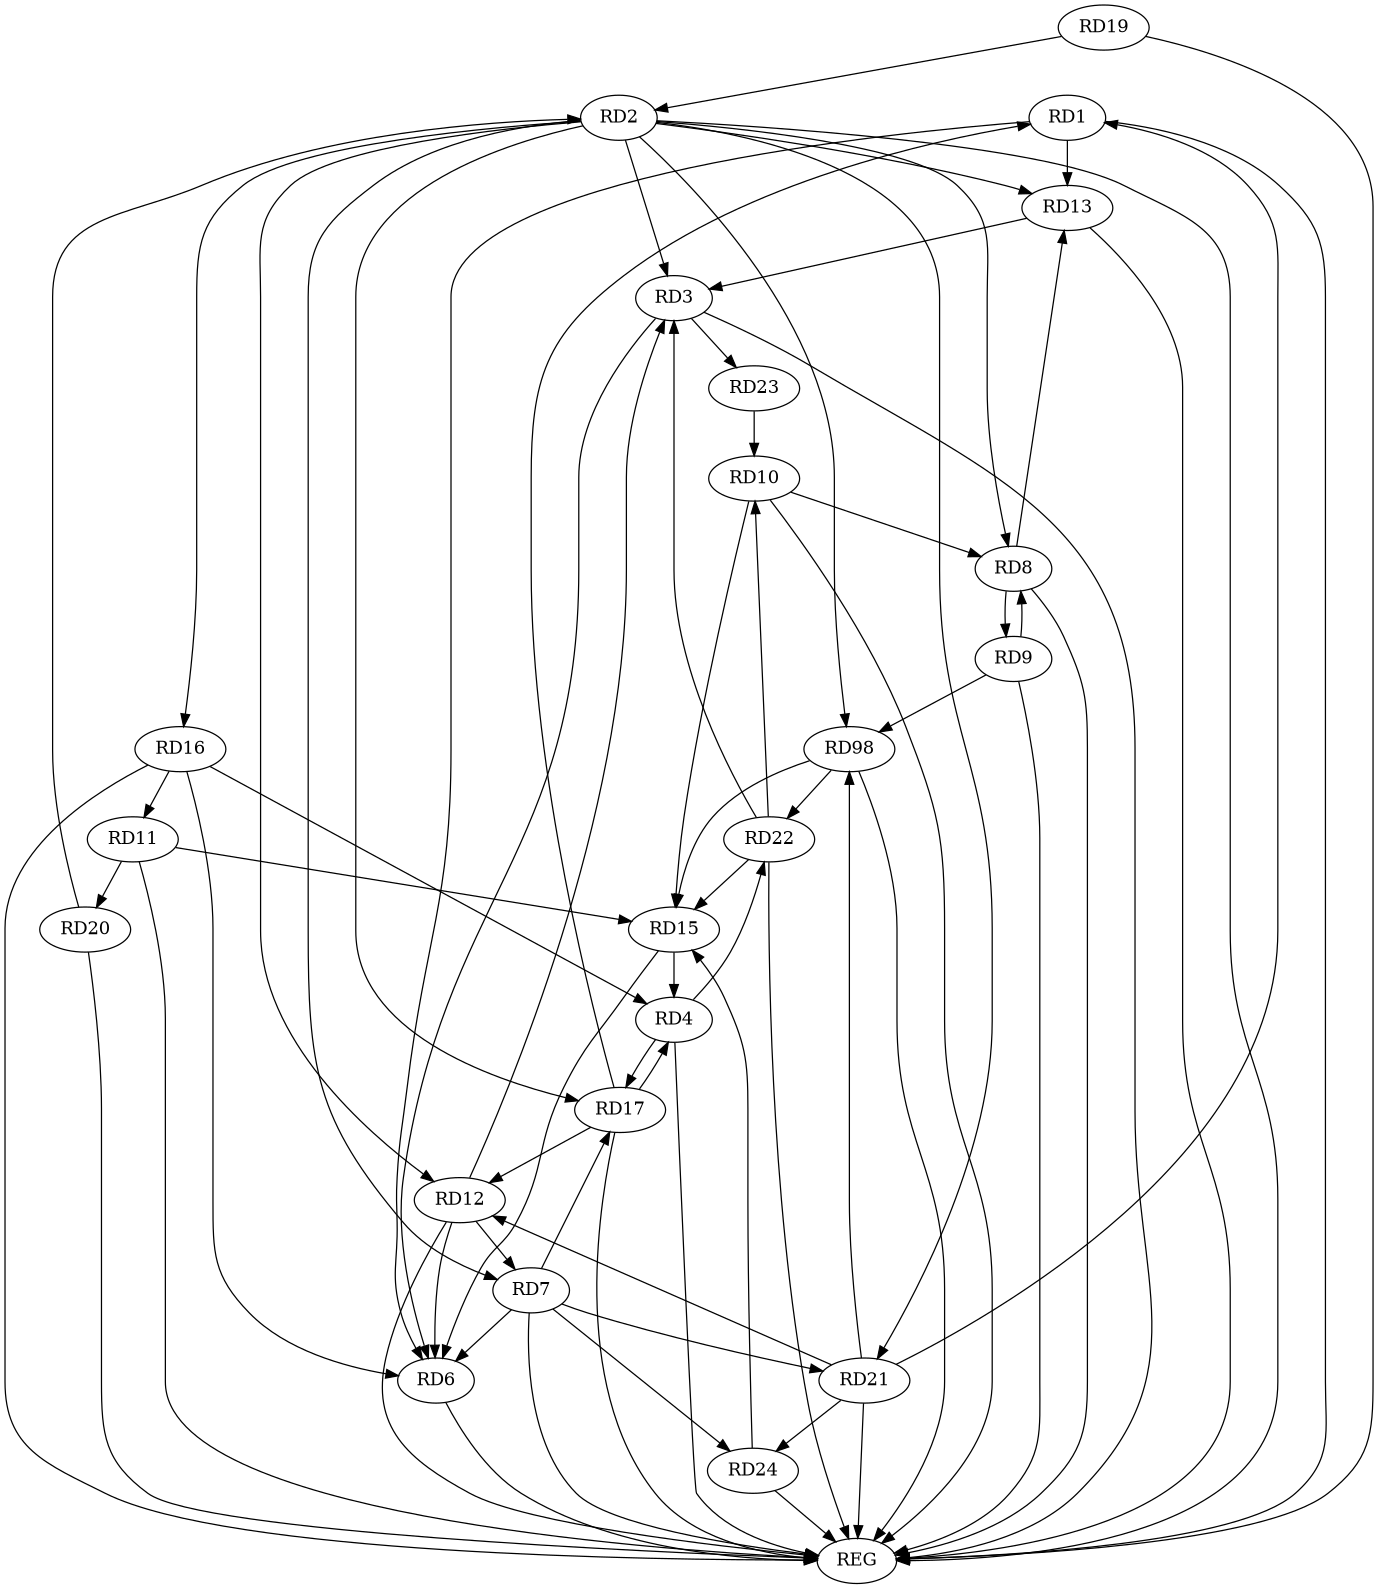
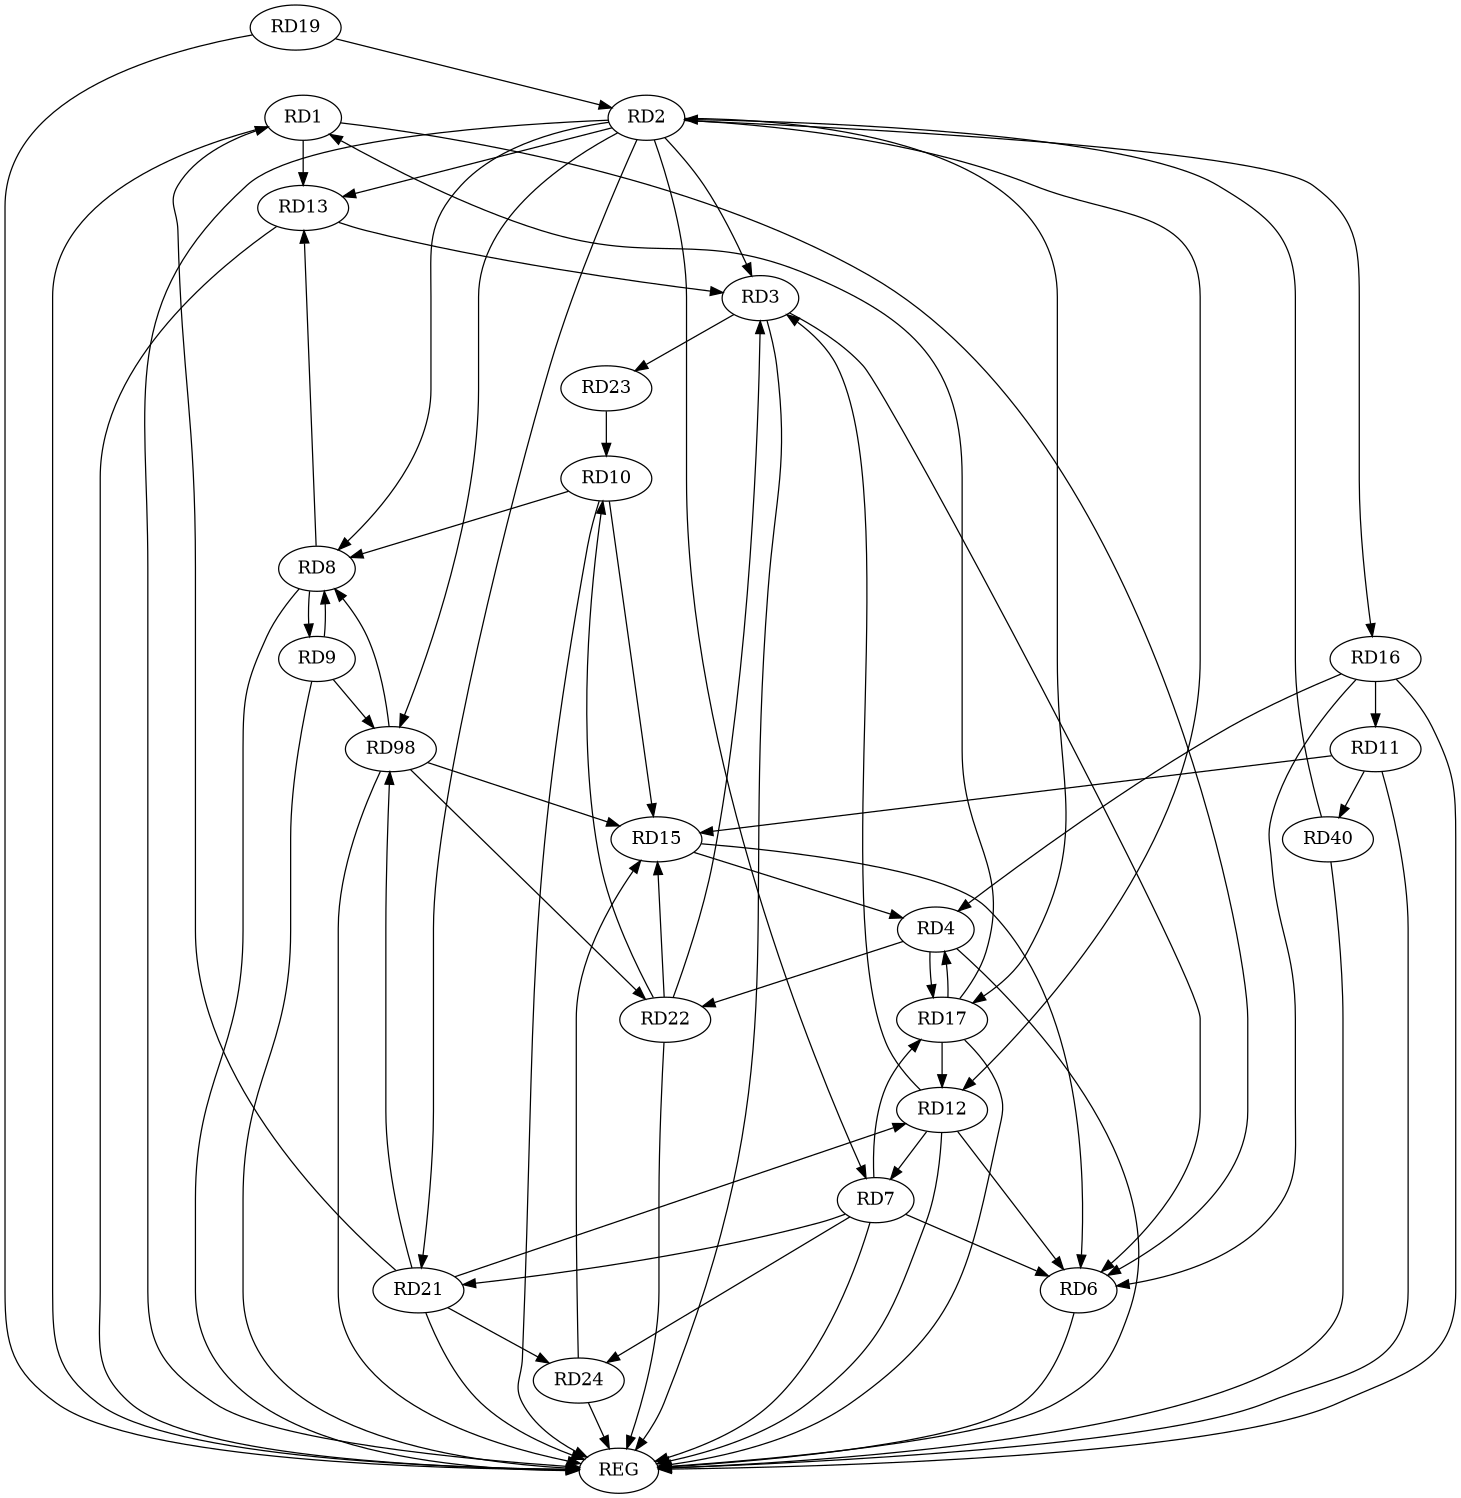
none -> (376, 659)
(85, 930) -> (1328, 839)
